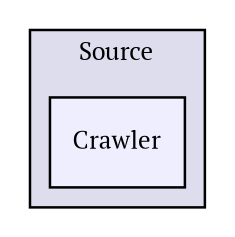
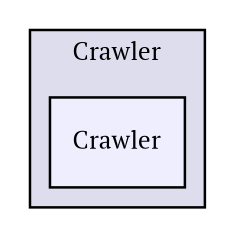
(117, 54) -> (117, 54)
